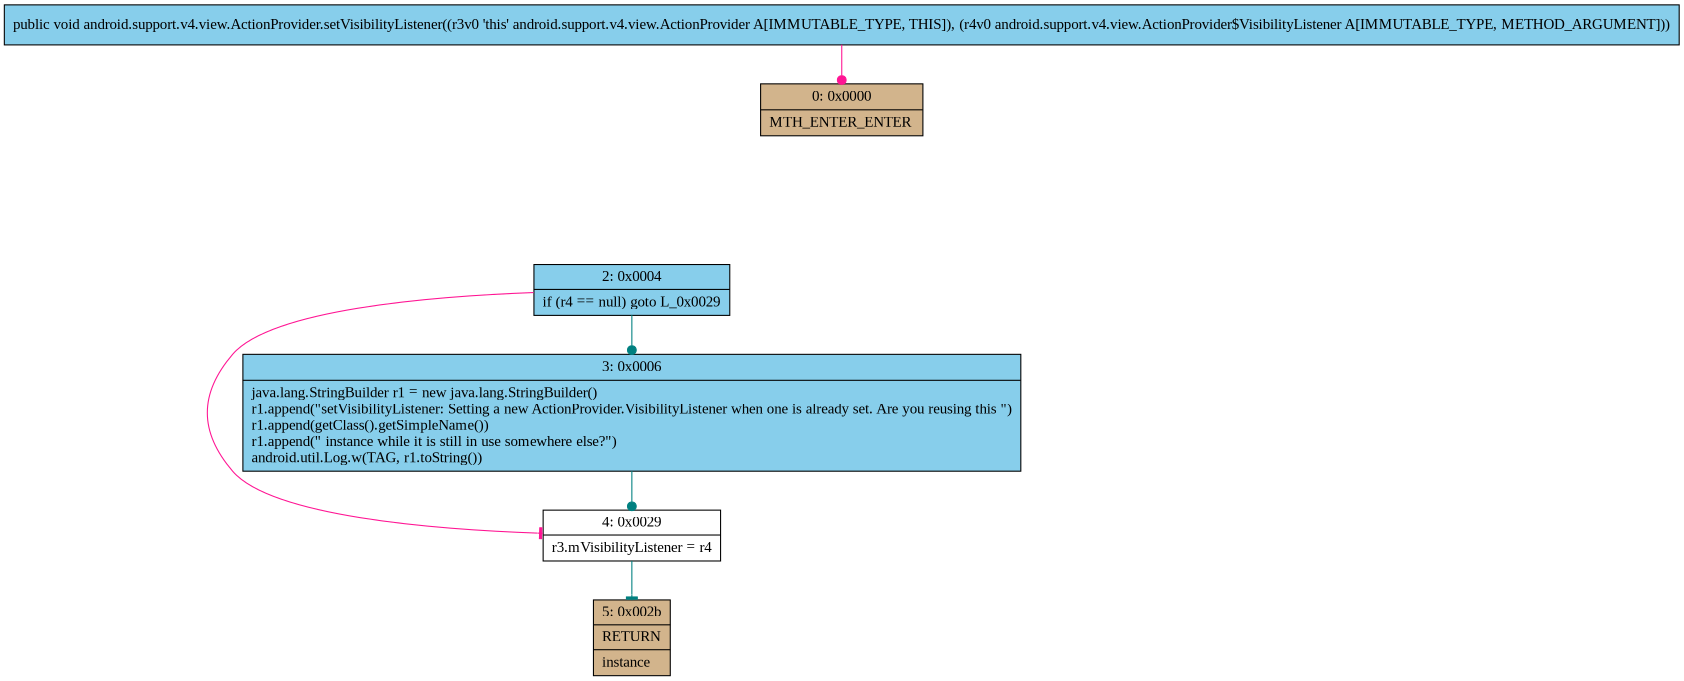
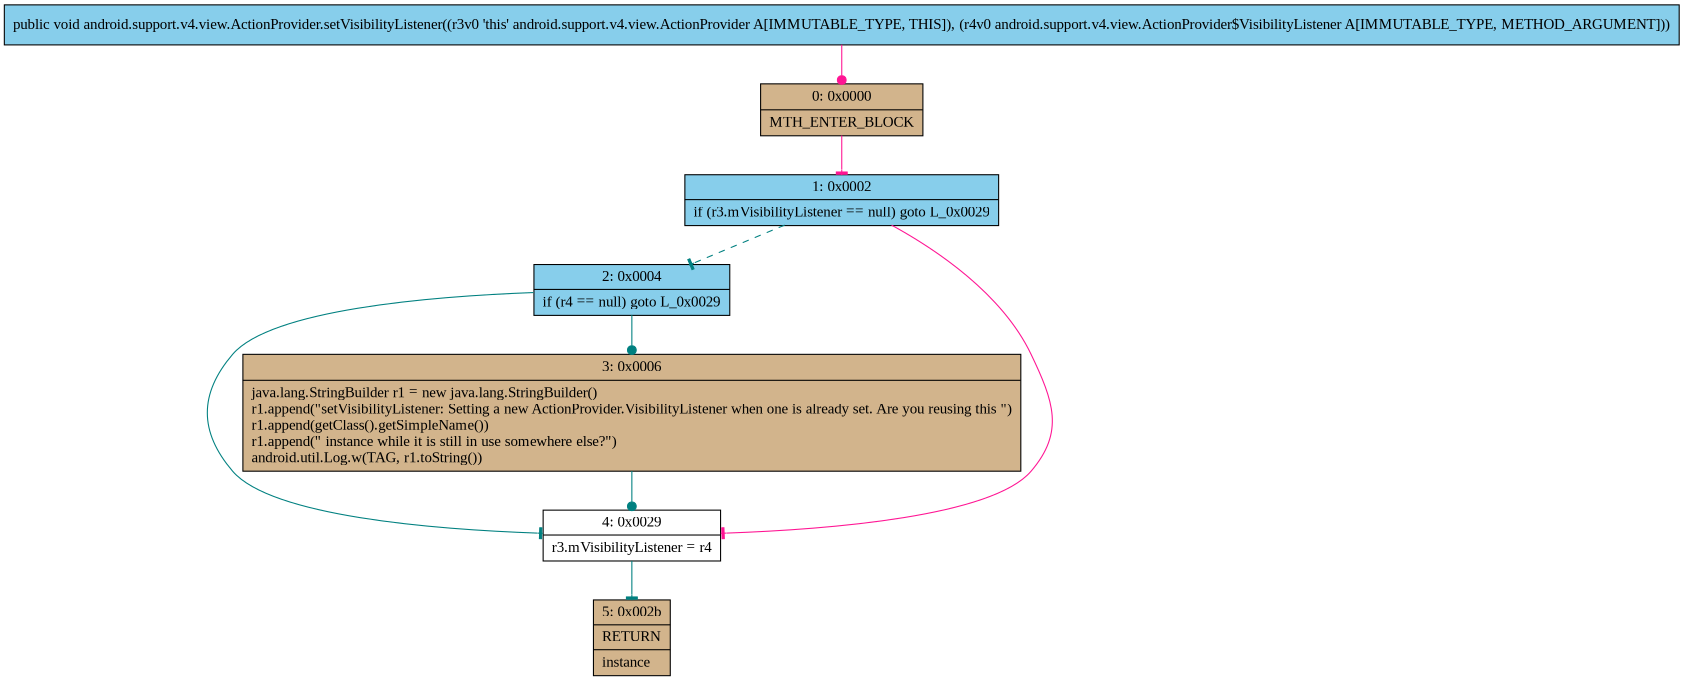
(841, 122) -> (842, 122)
none -> (842, 200)
(632, 413) -> (632, 413)
(208, 415) -> (208, 415)
